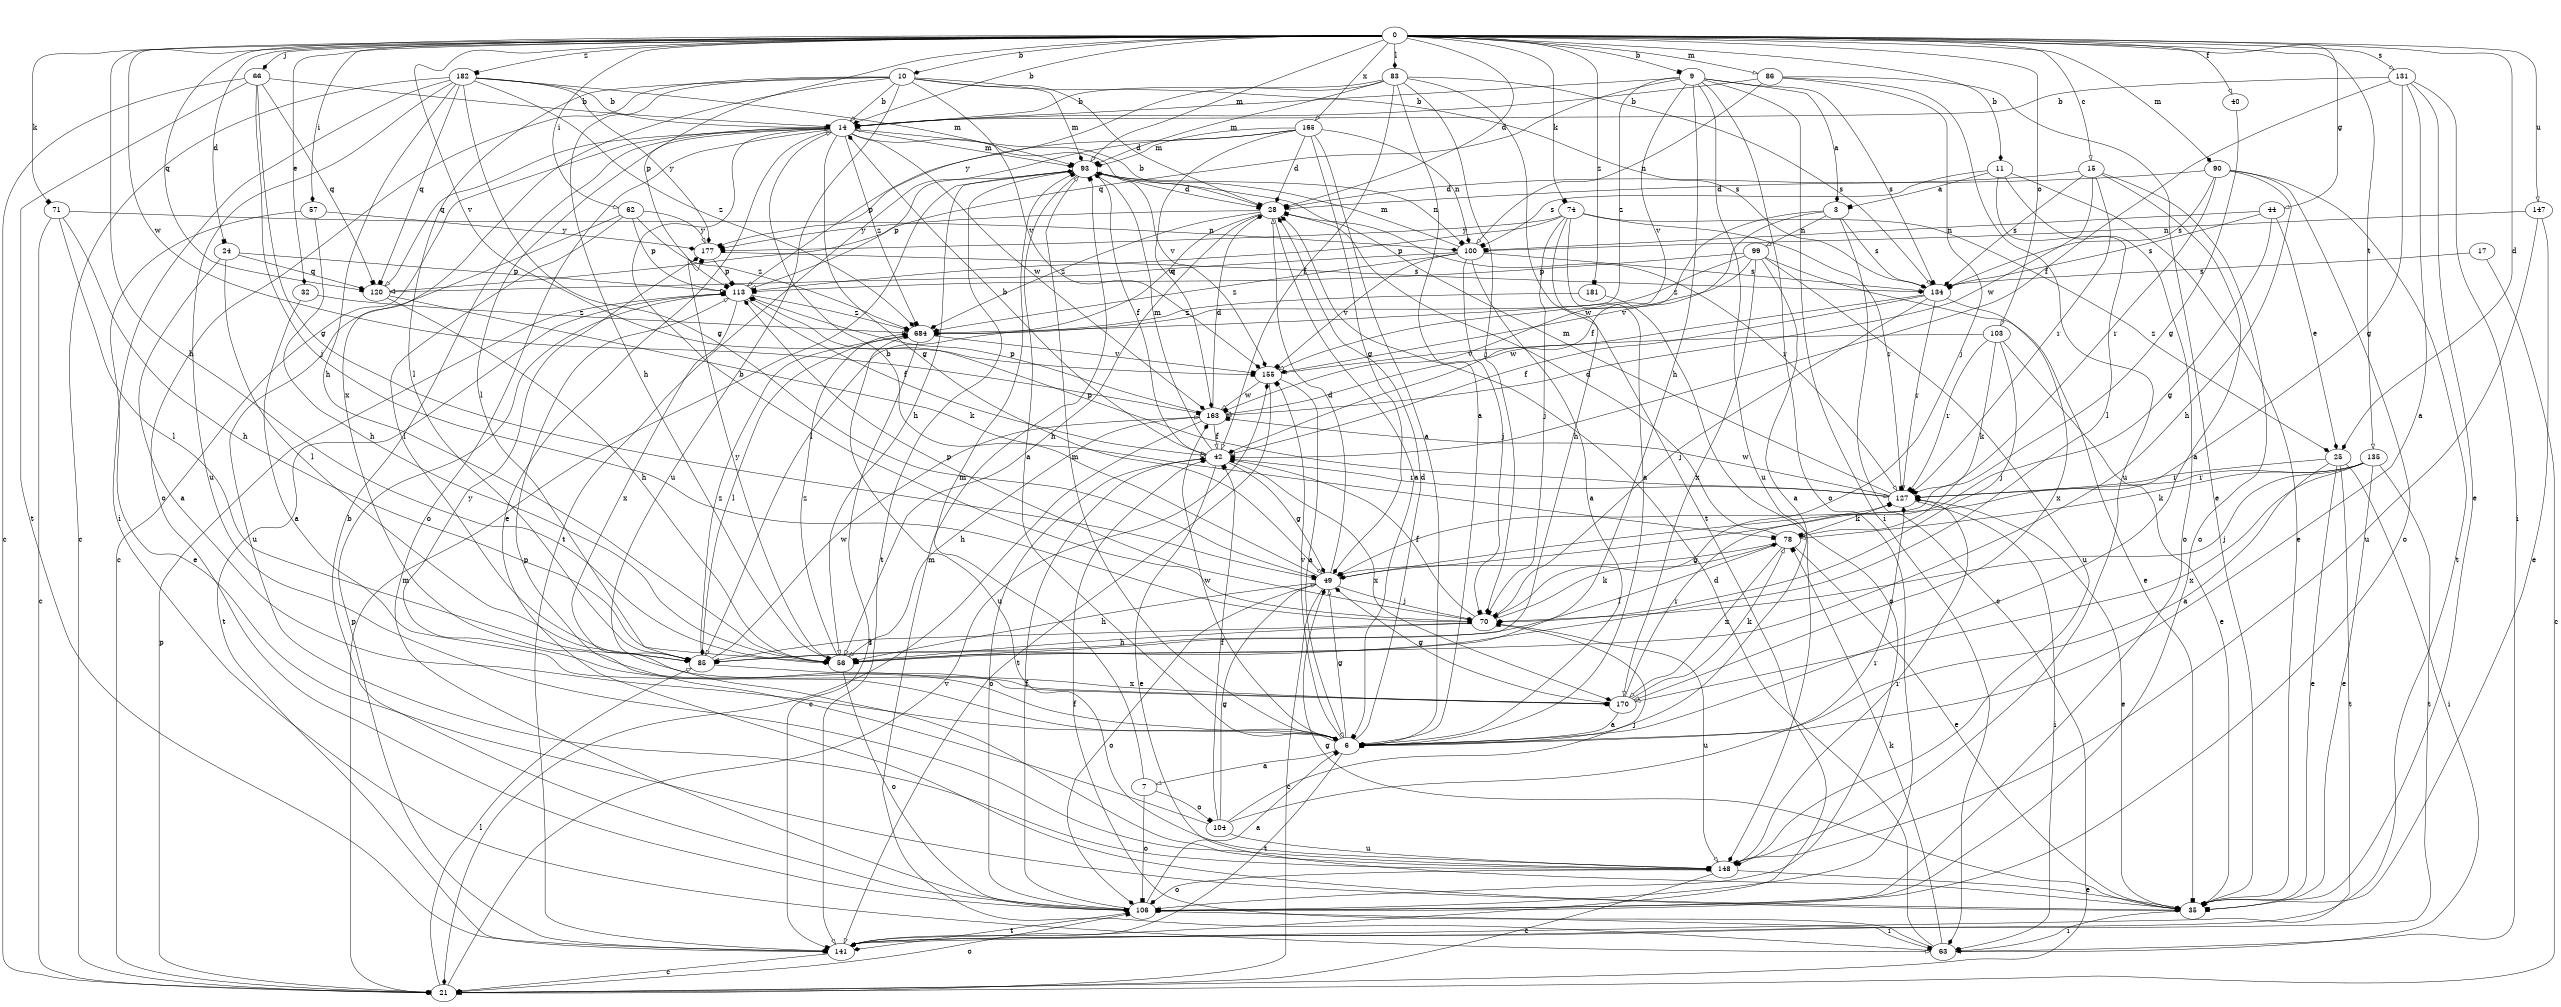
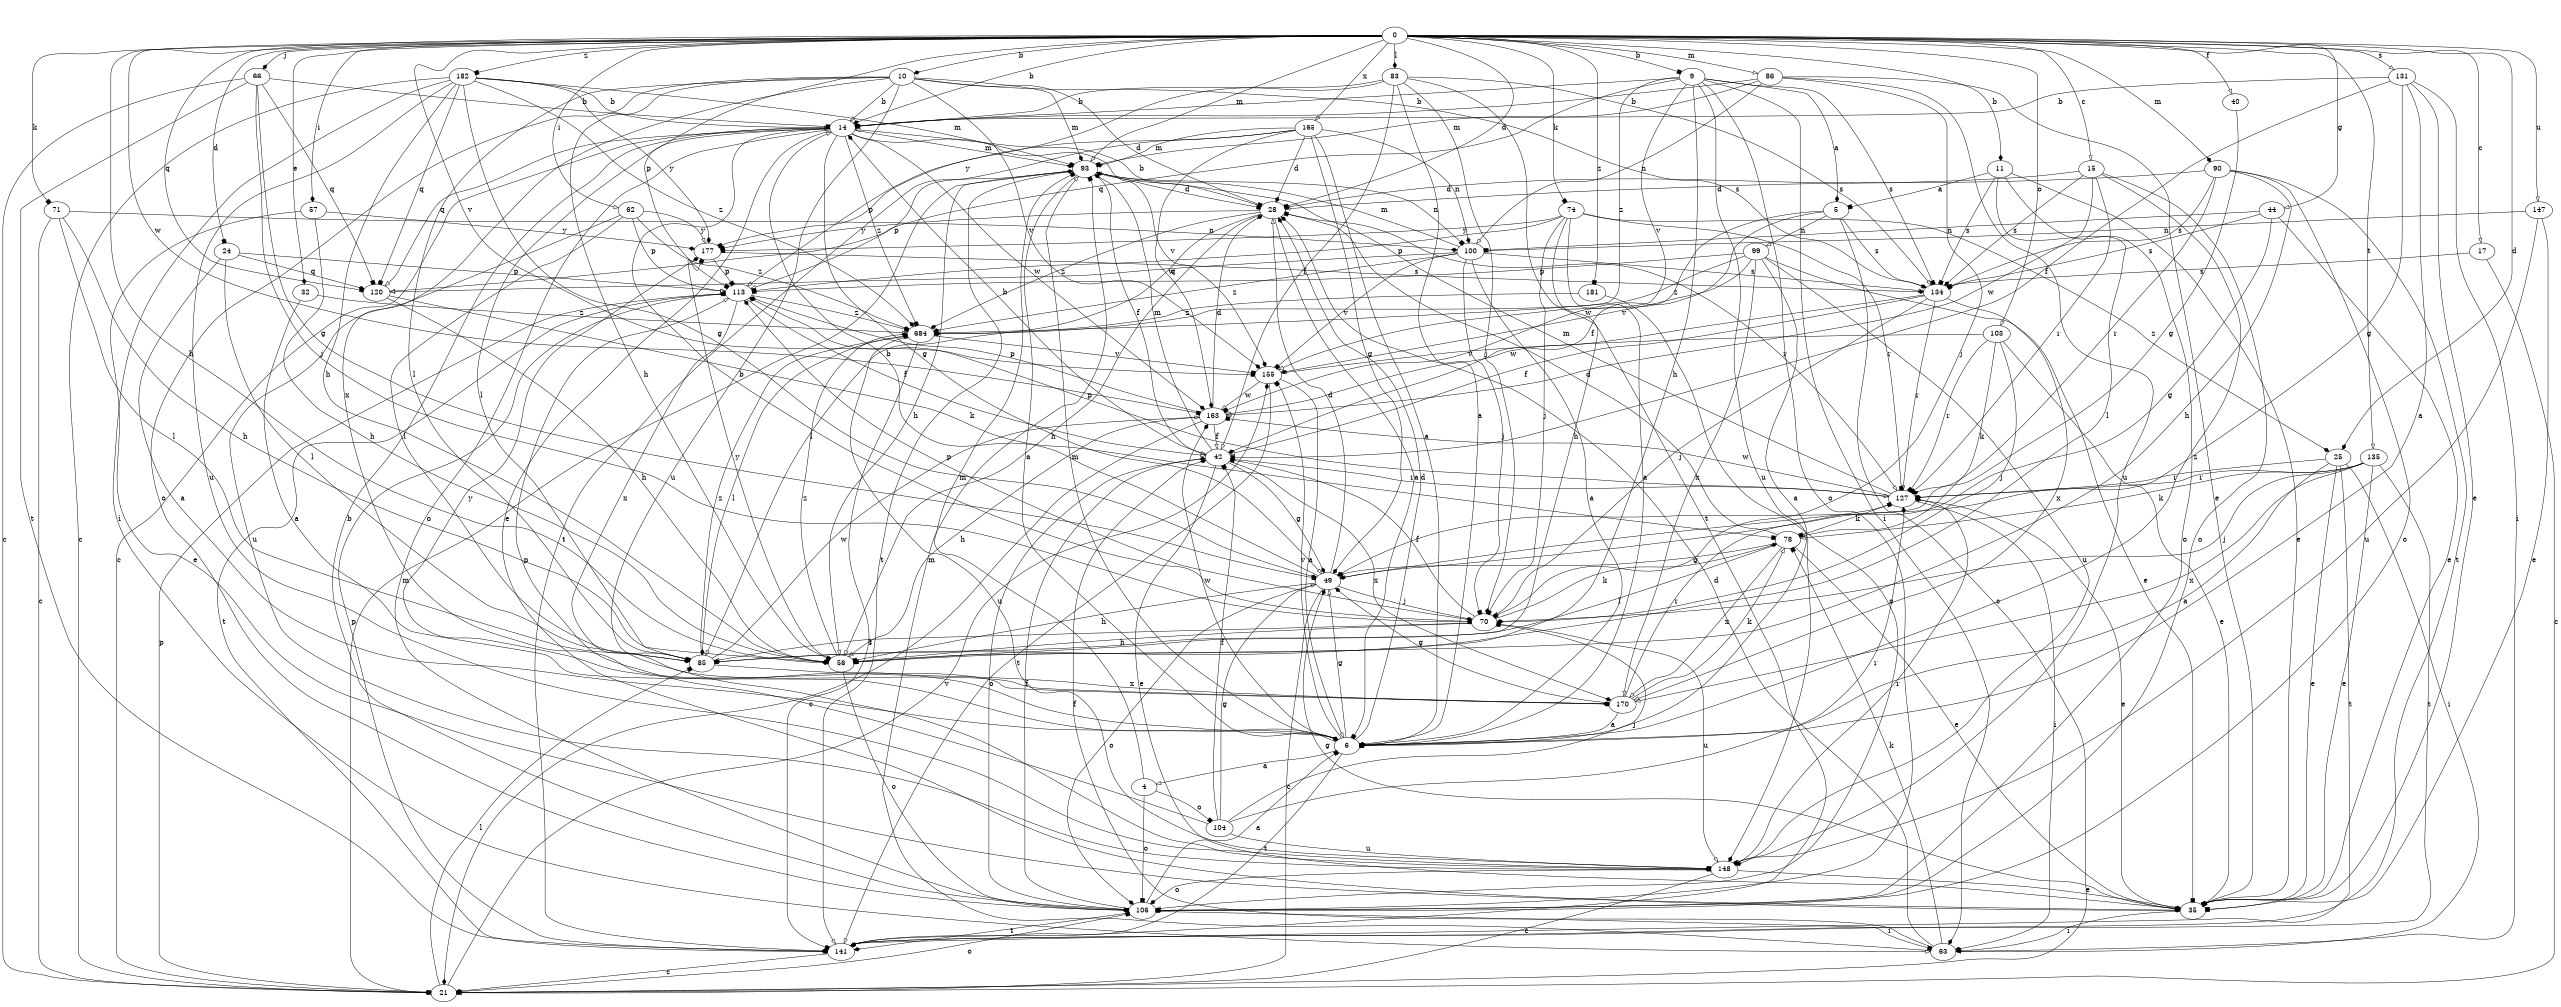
none -> (2032, 41)
(1226, 121) -> (1431, 122)
(1732, 196) -> (1965, 230)
(1836, 210) -> (1836, 210)
(2310, 330) -> (2442, 571)
(2195, 458) -> (2195, 458)
(1144, 787) -> (1144, 787)
(505, 790) -> (505, 790)
